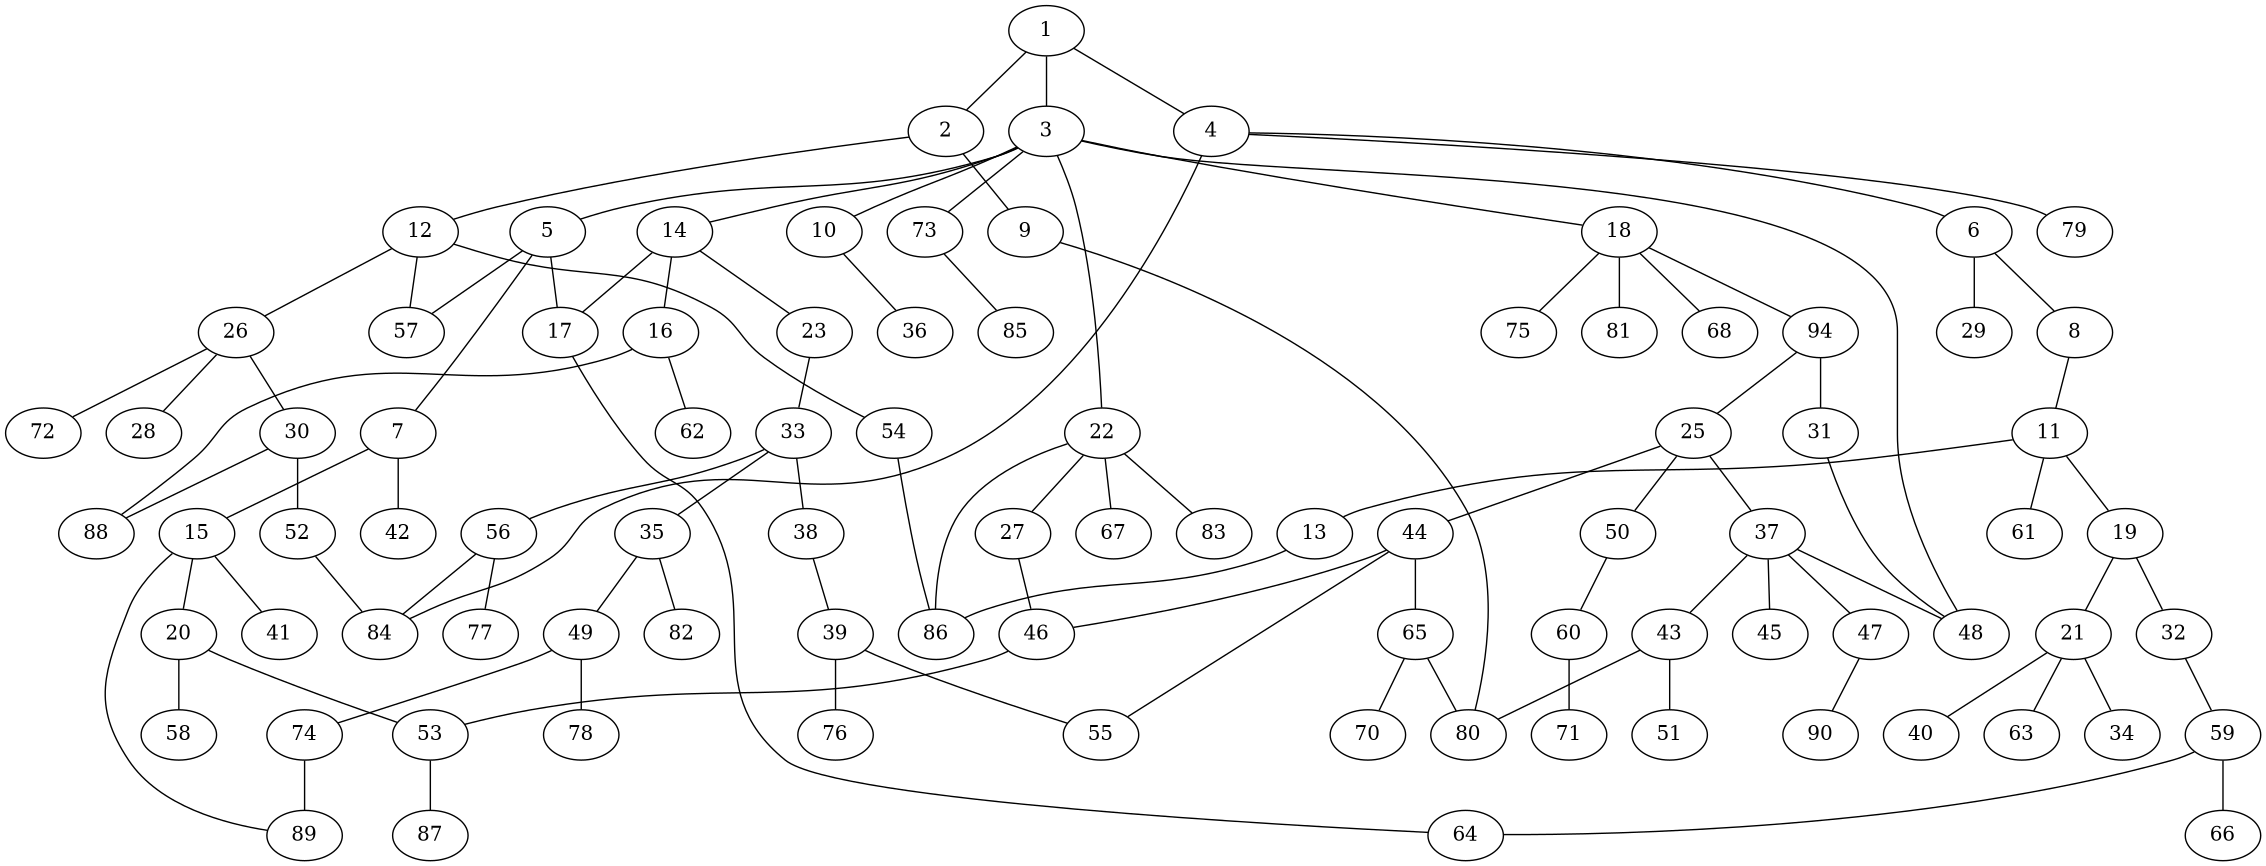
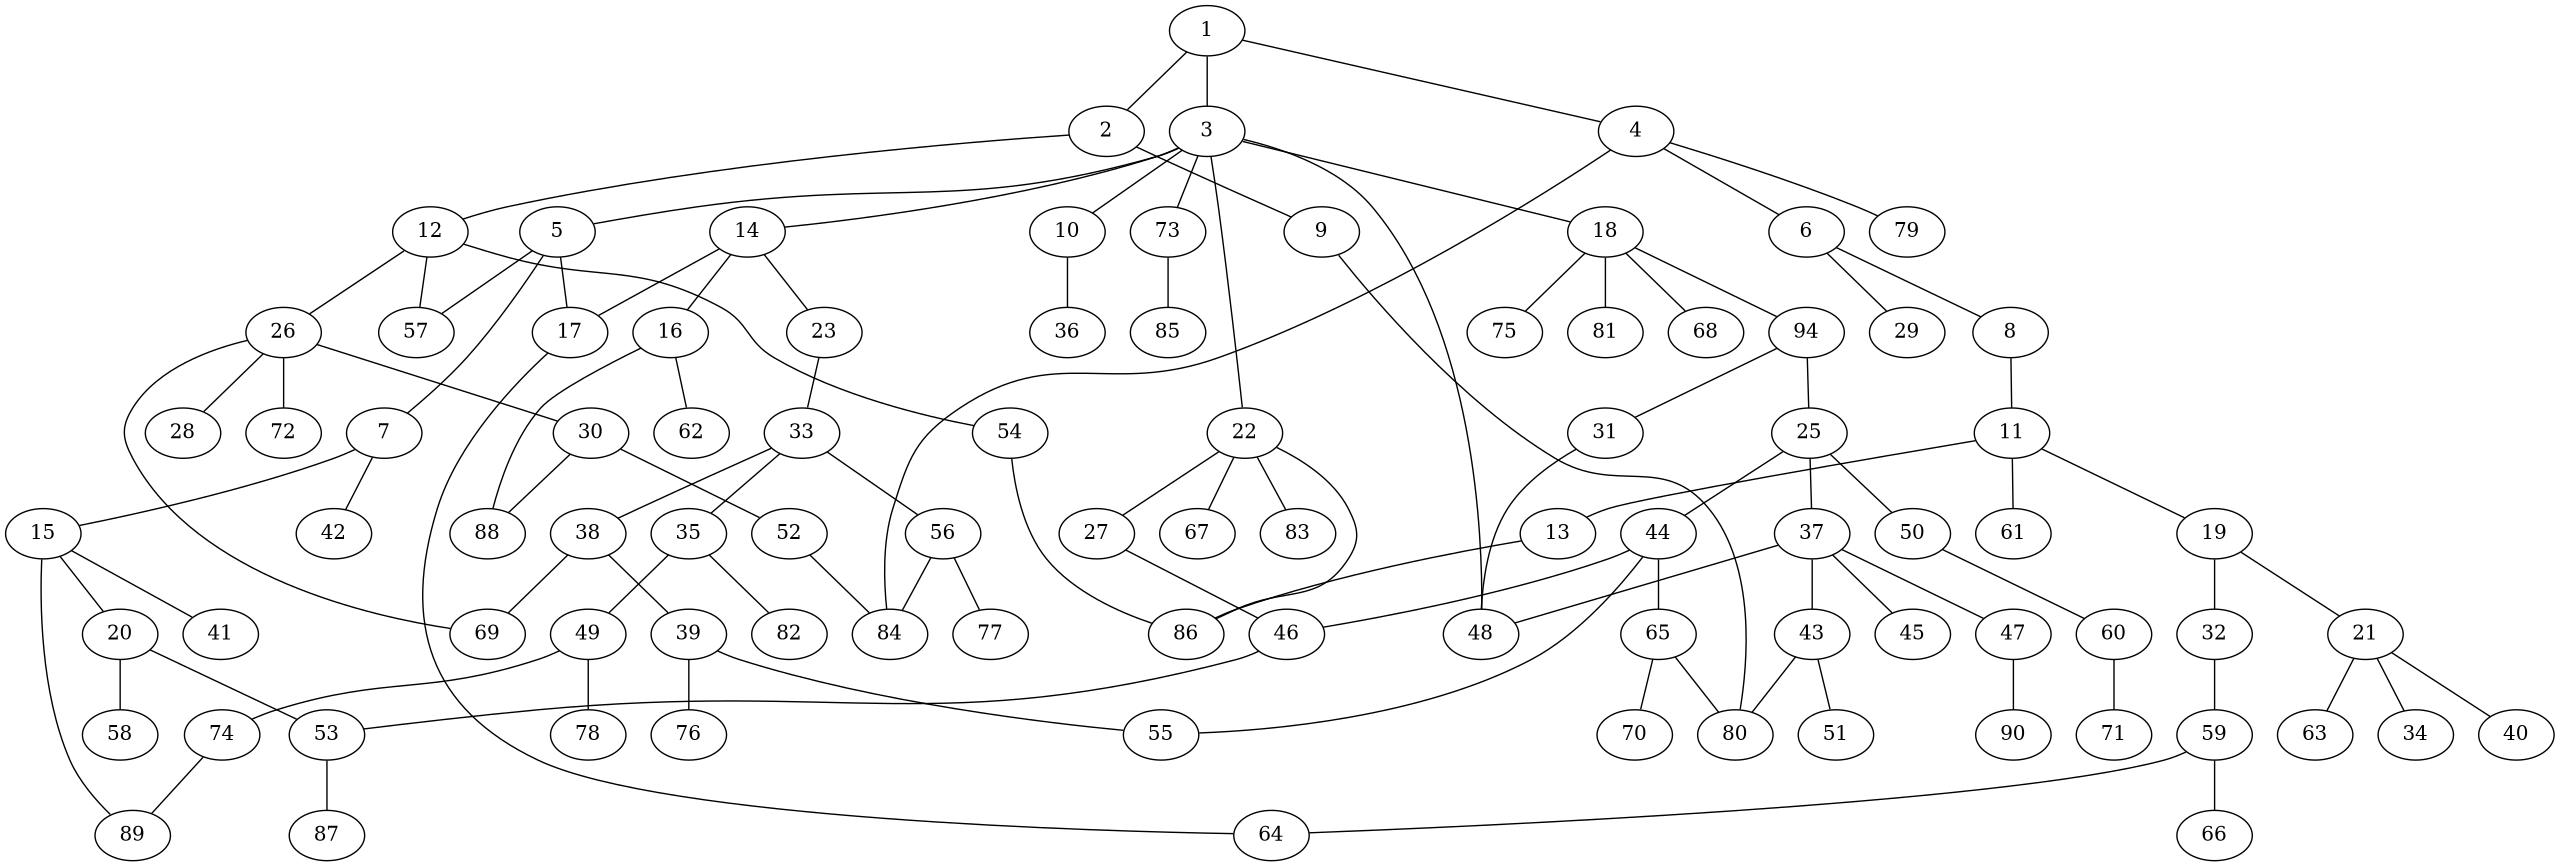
none -> (488, 634)
